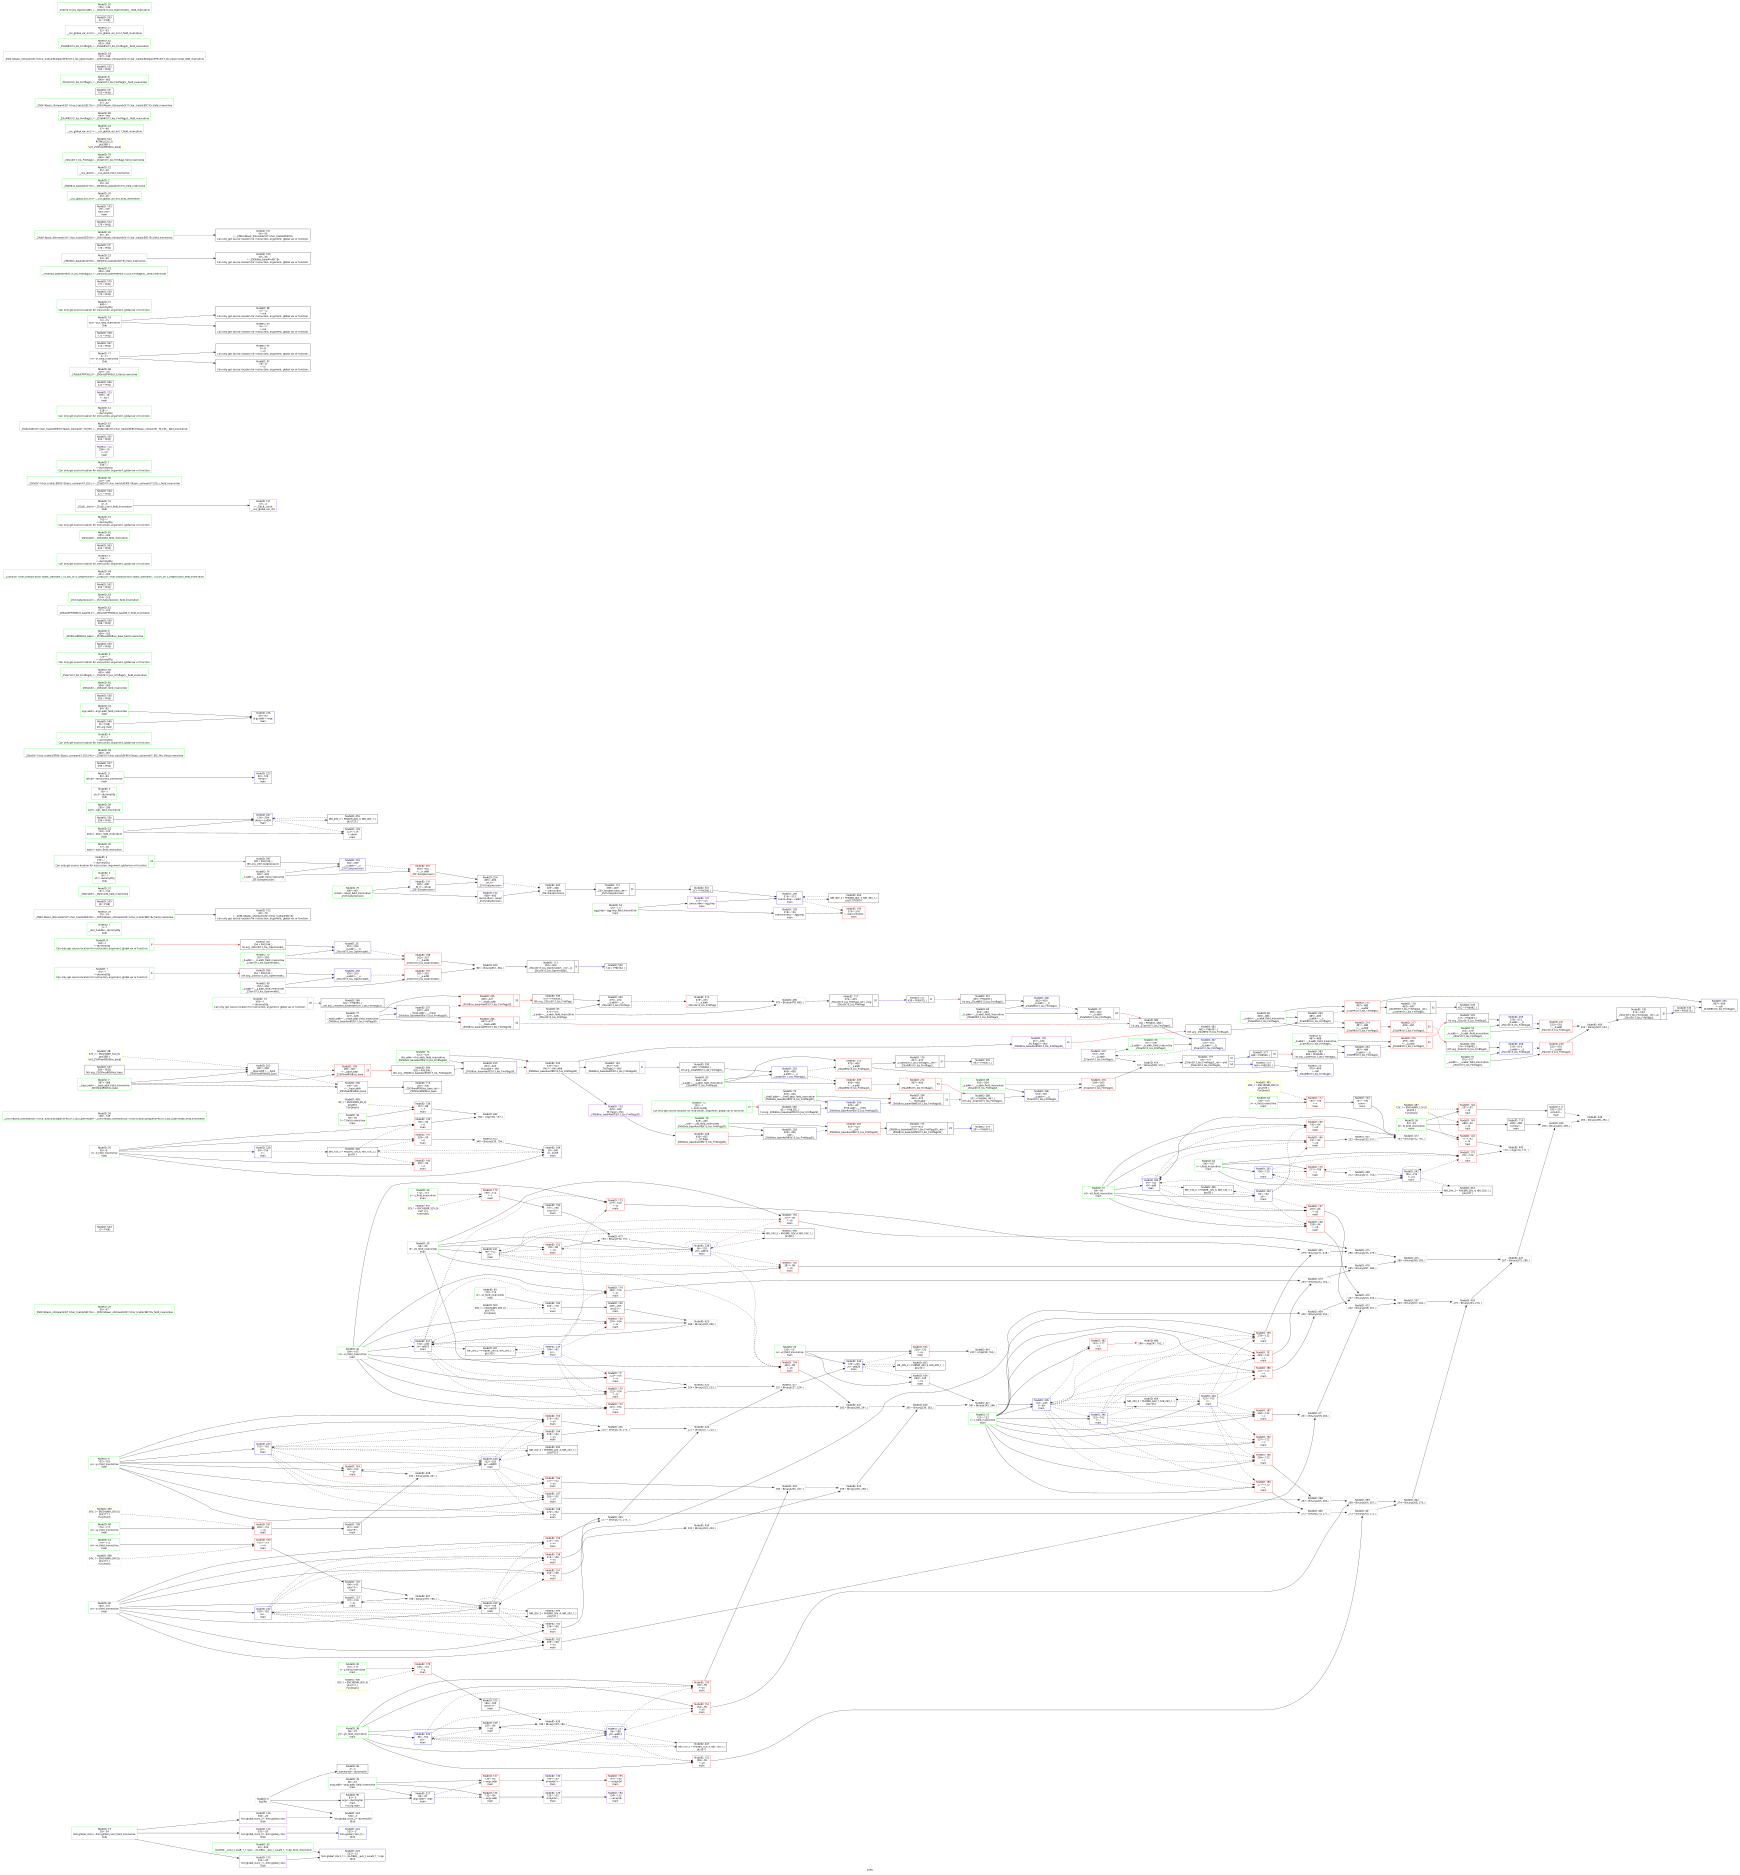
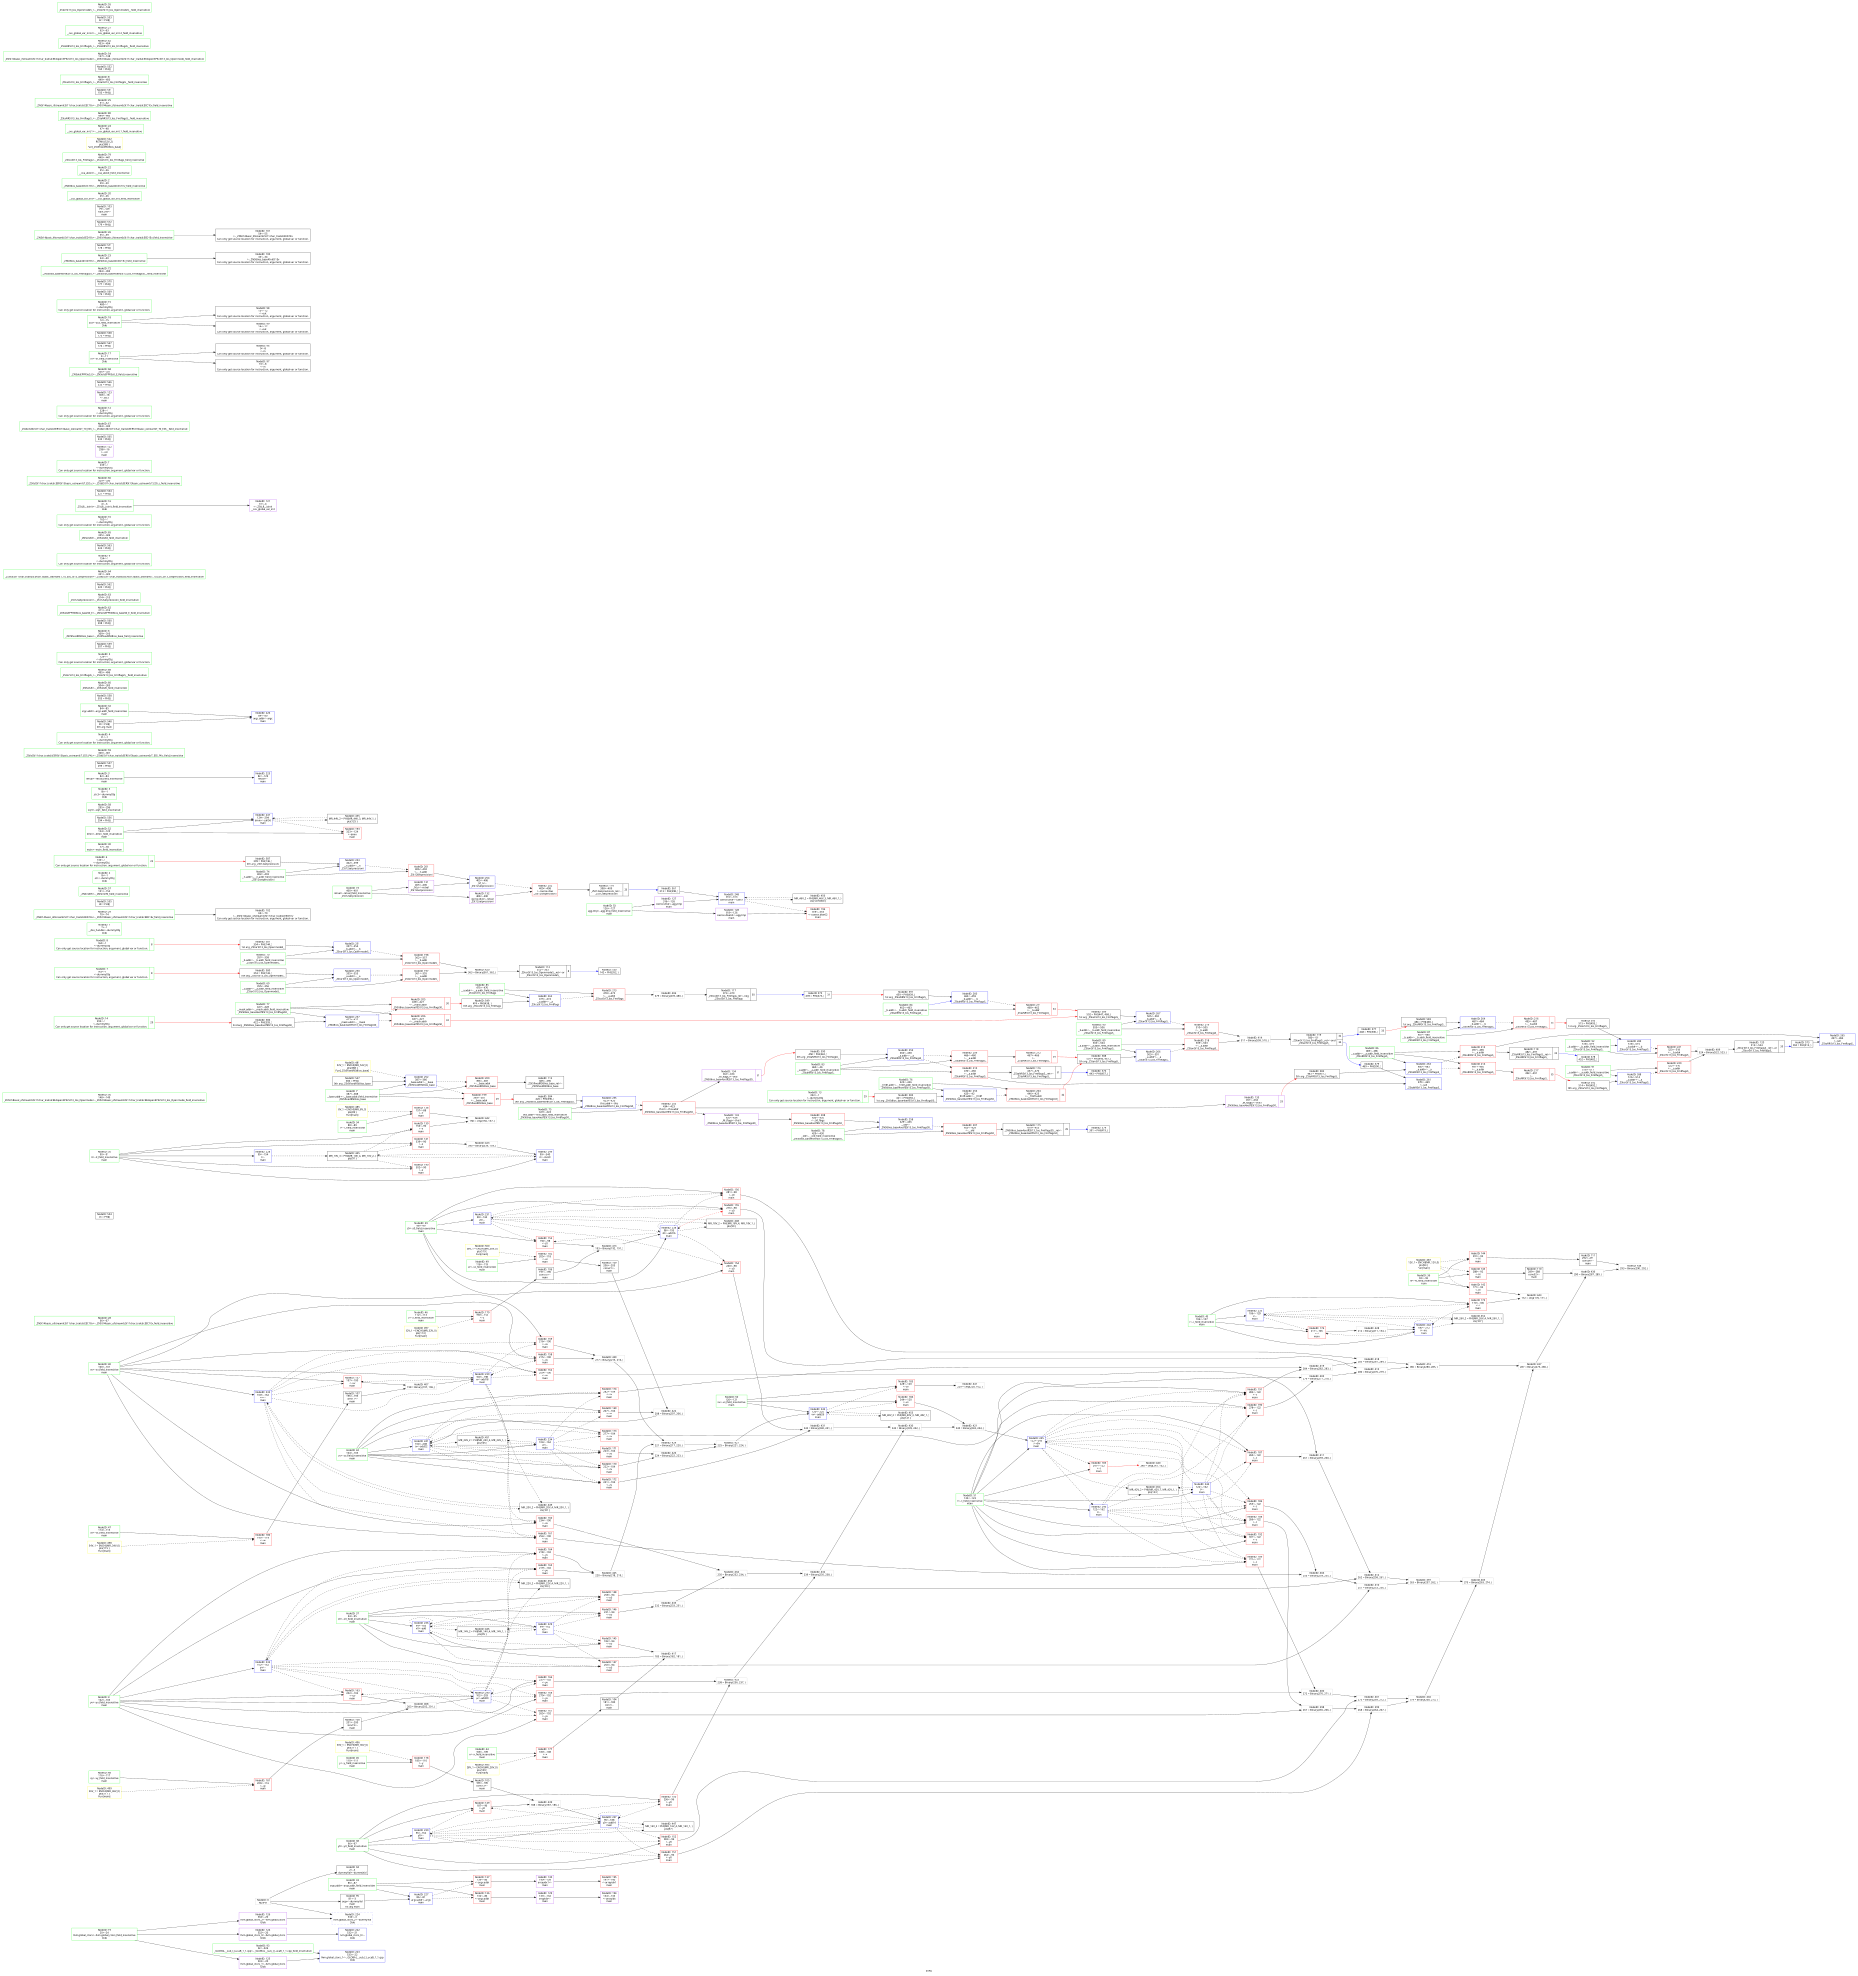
(1014, 1007) -> (939, 1003)
(675, 1014) -> (548, 991)
(1121, 1051) -> (1152, 1029)
(1386, 1138) -> (697, 1590)
